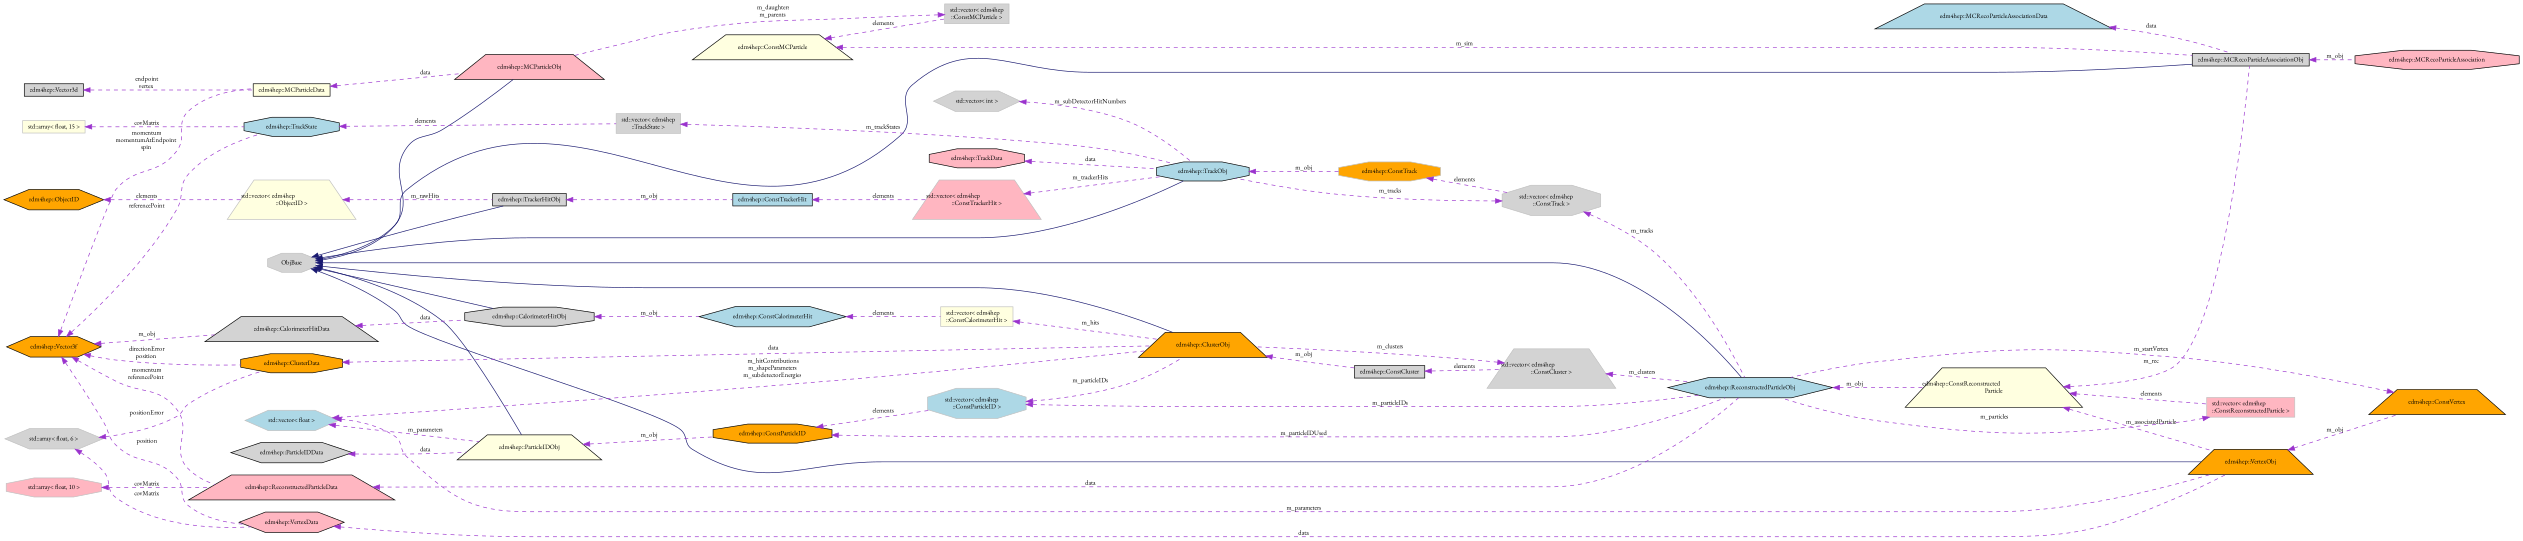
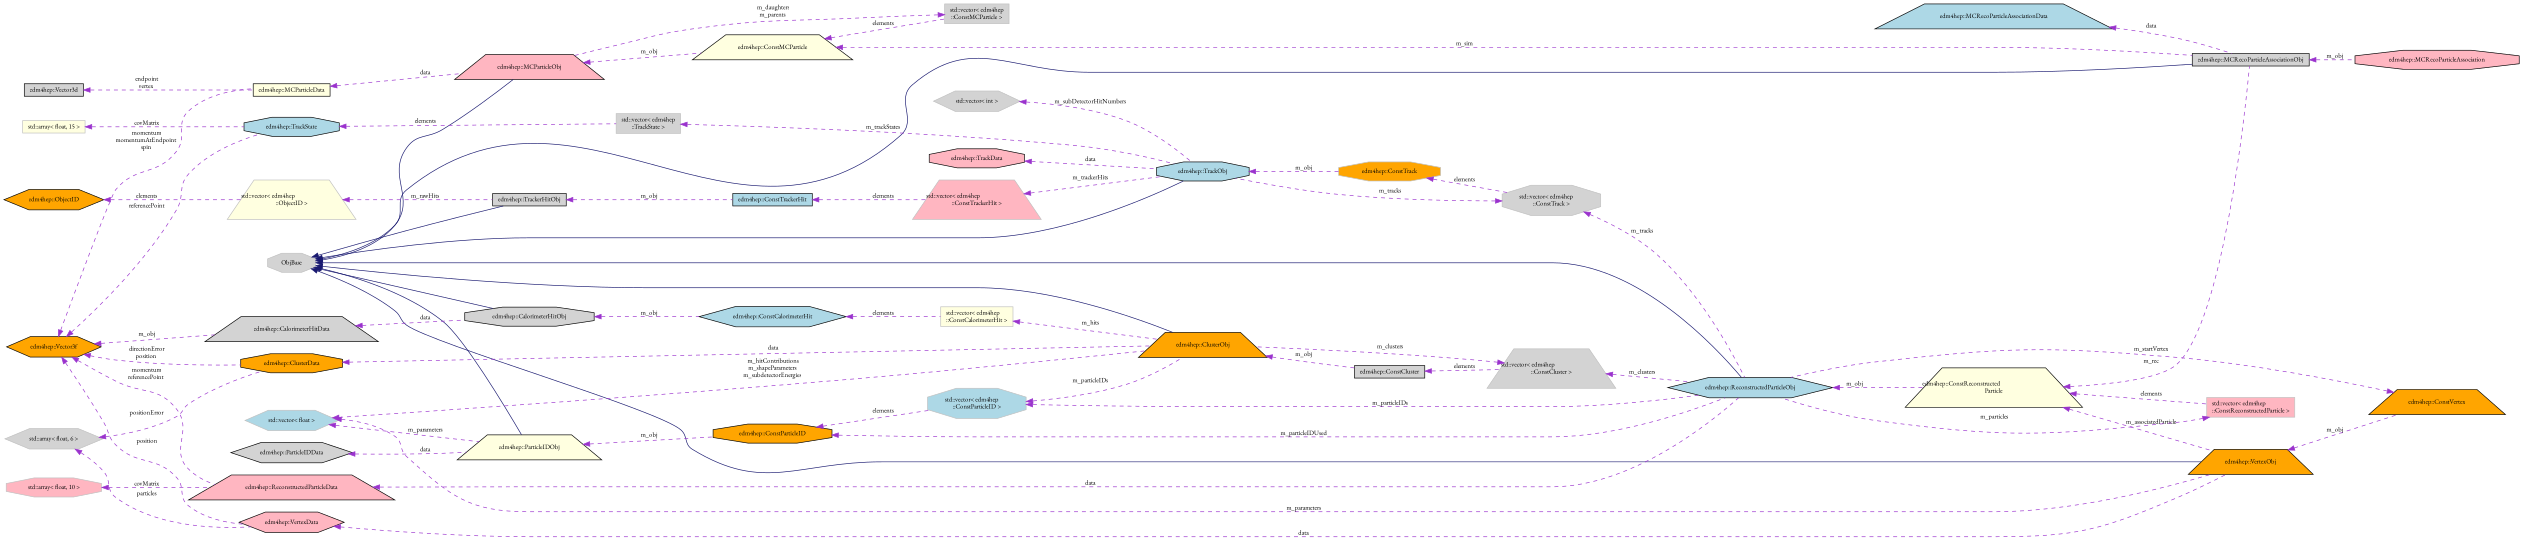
none -> (646, 58)
(146, 494) -> (146, 494)
